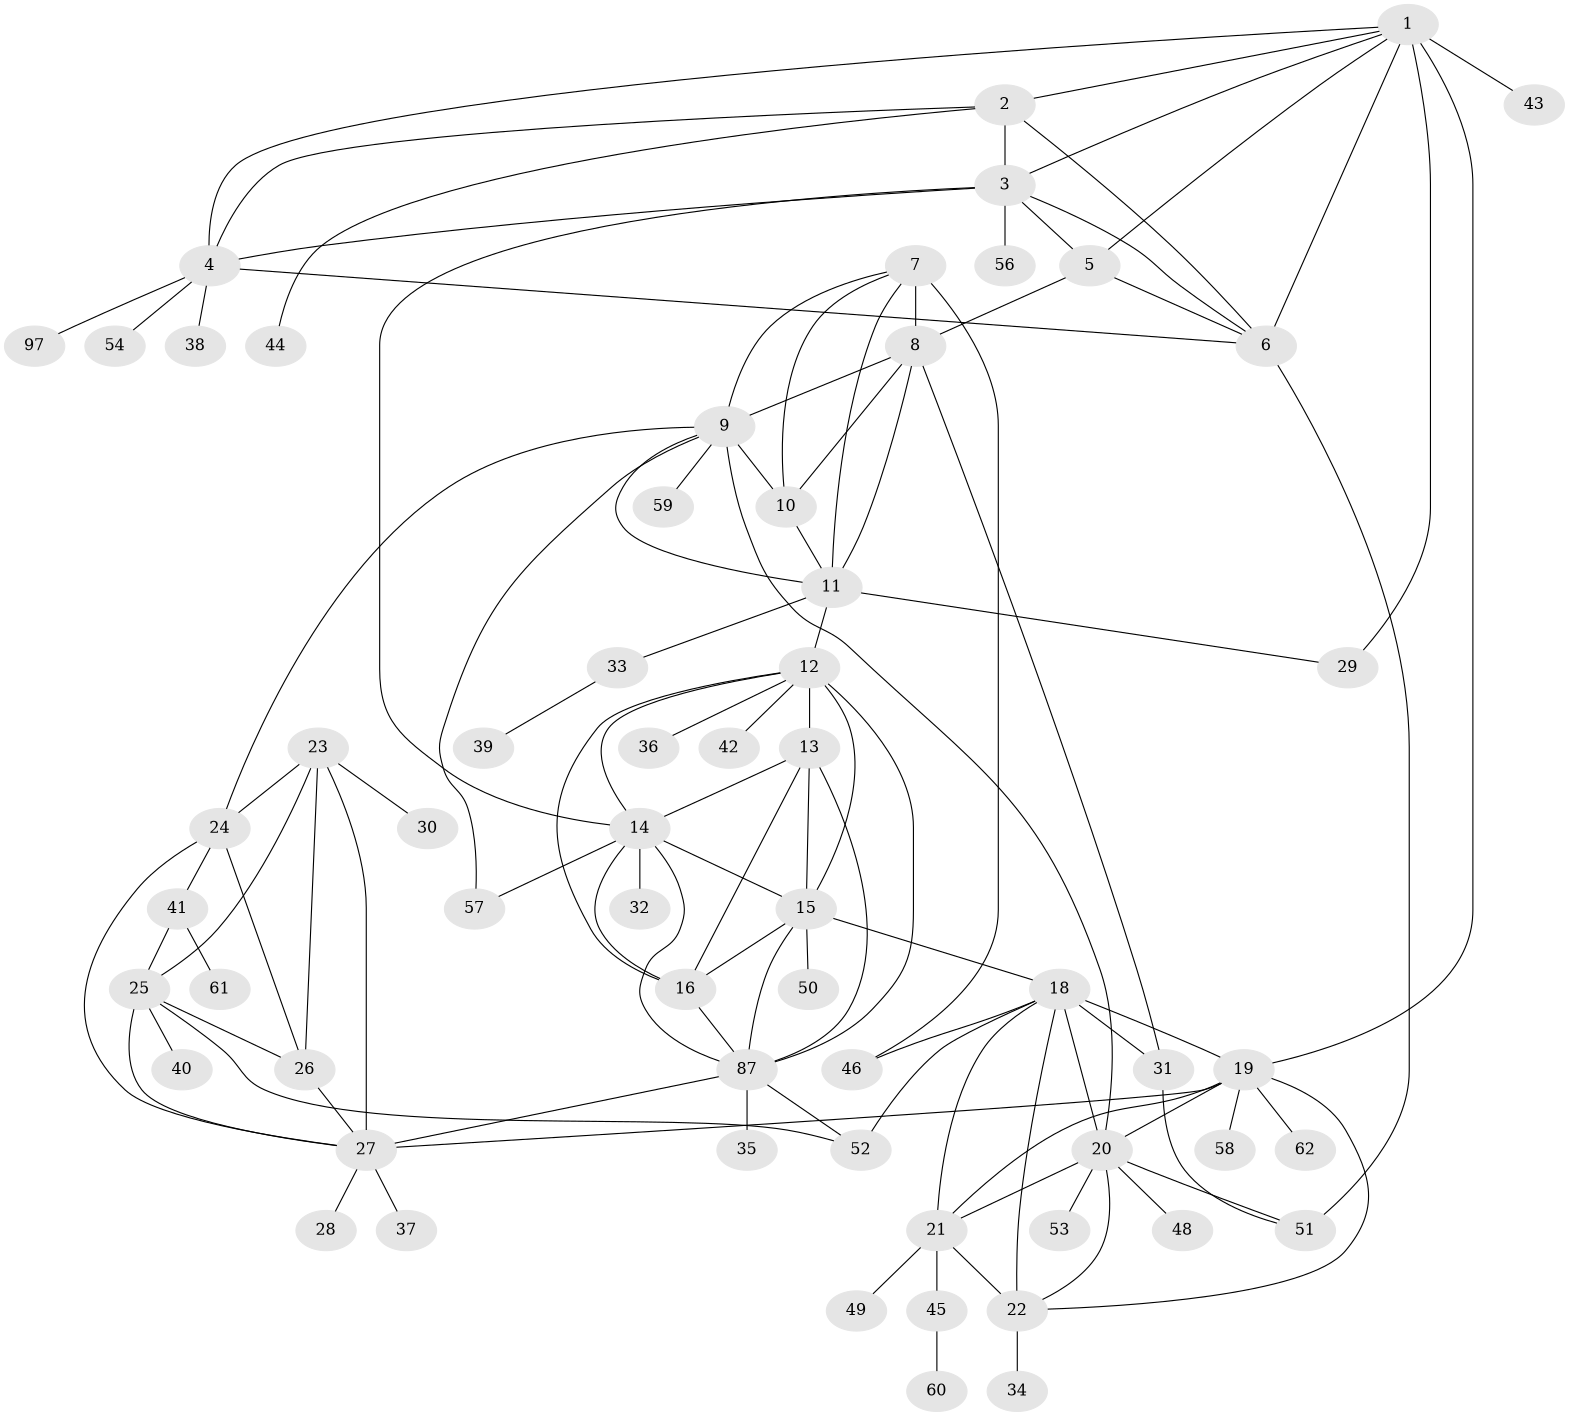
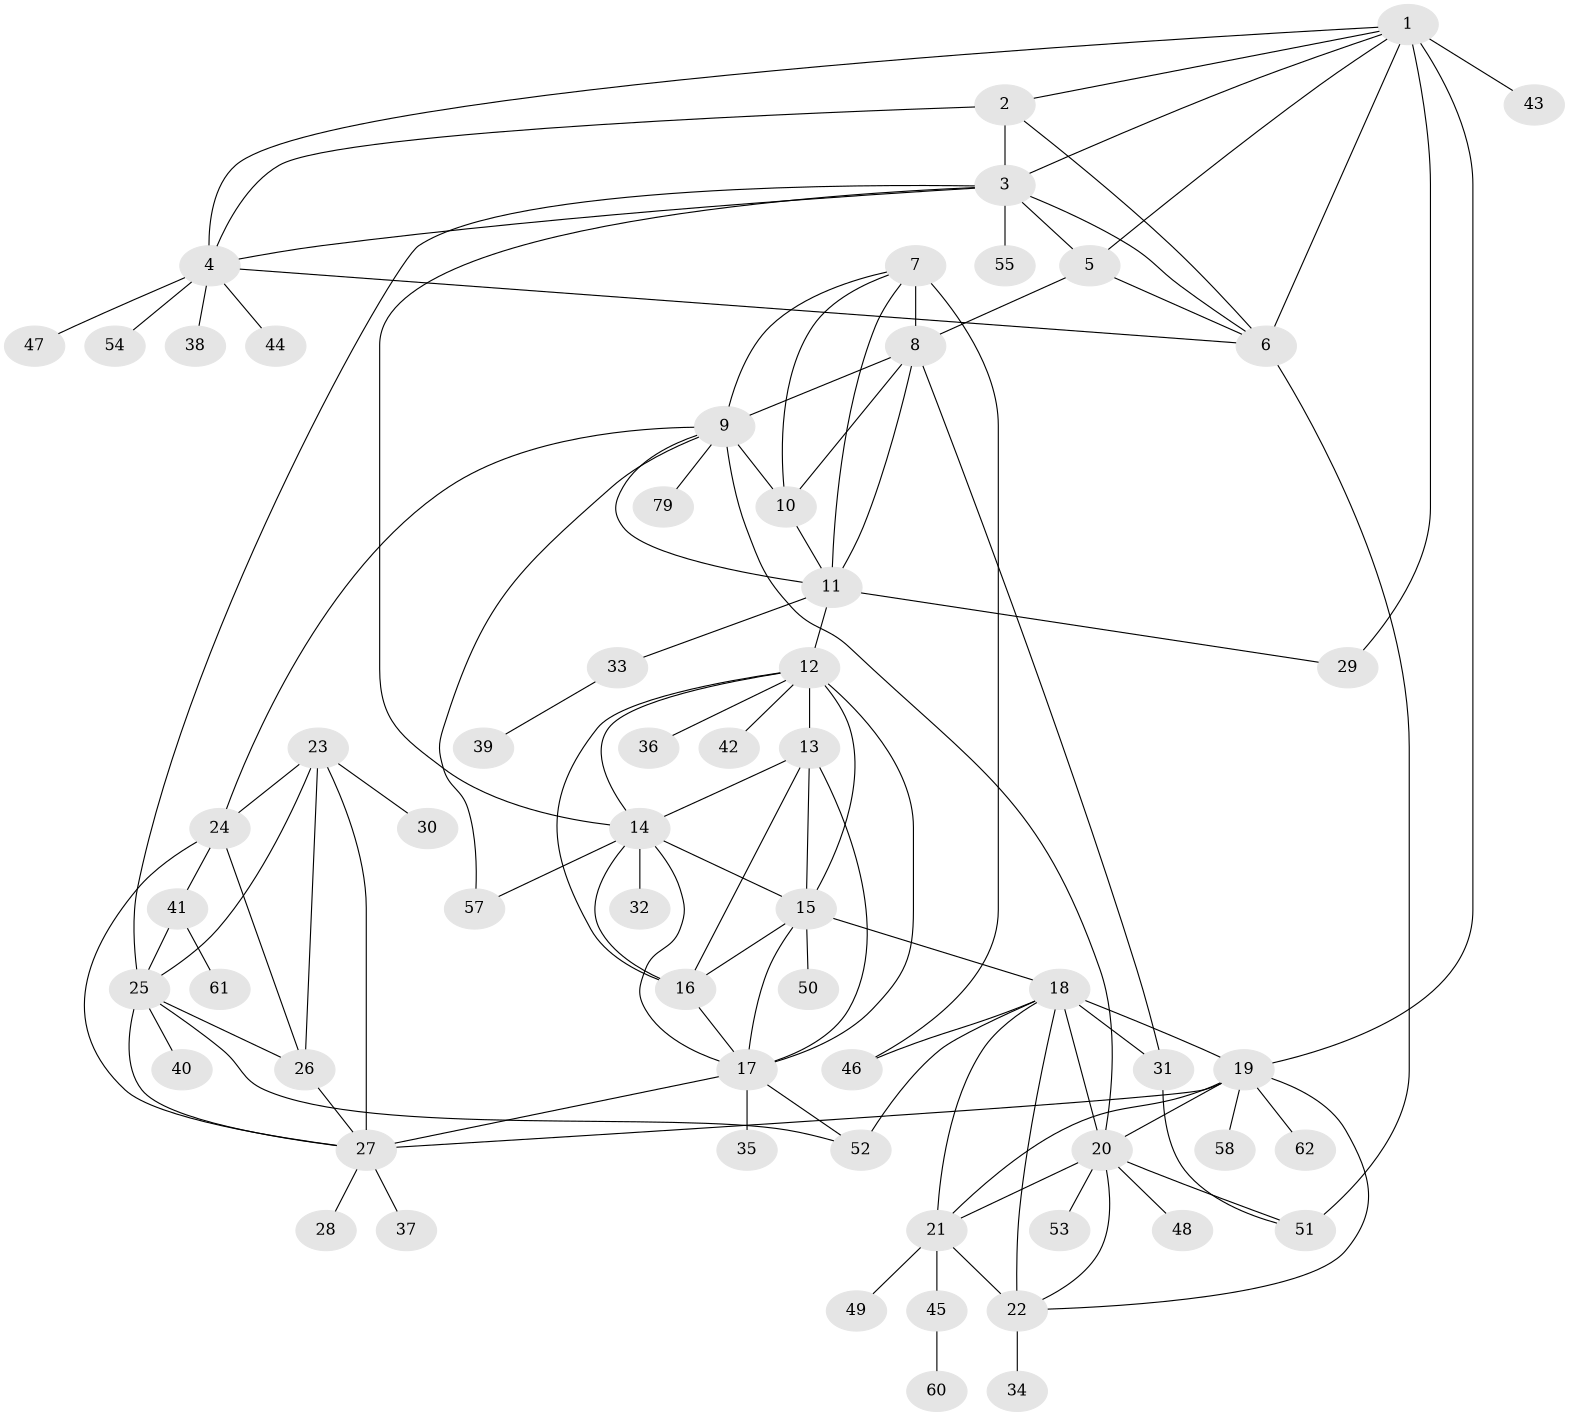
(596, 159) -> (243, 306)
(1005, 266) -> (1005, 266)
none -> (359, 339)
(35, 346) -> (35, 346)
(663, 507) -> (663, 507)
(747, 1070) -> (747, 1070)
